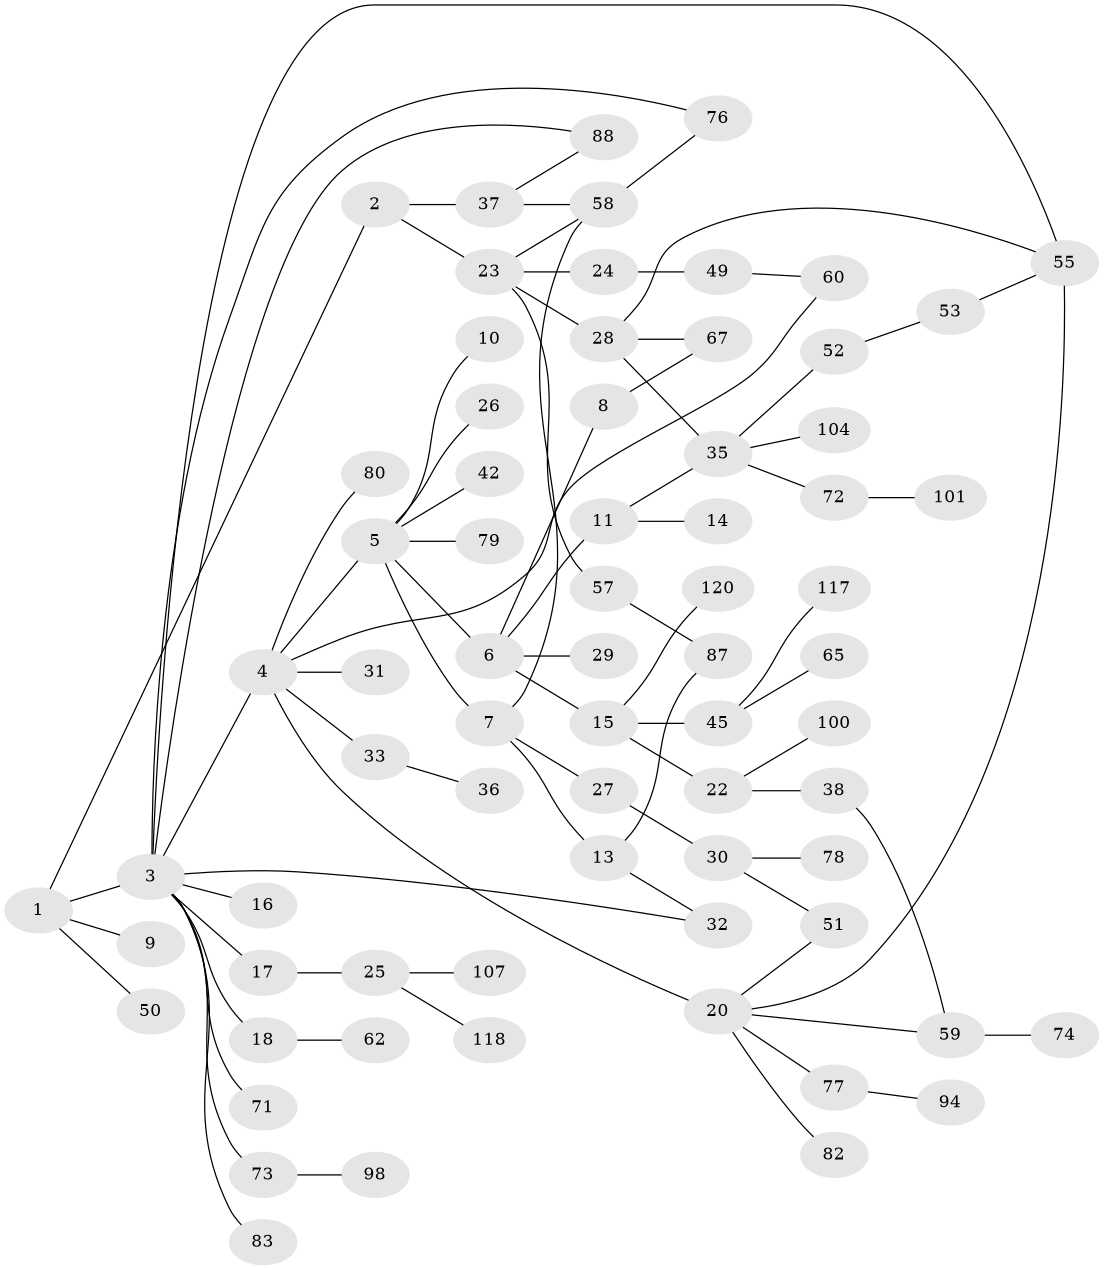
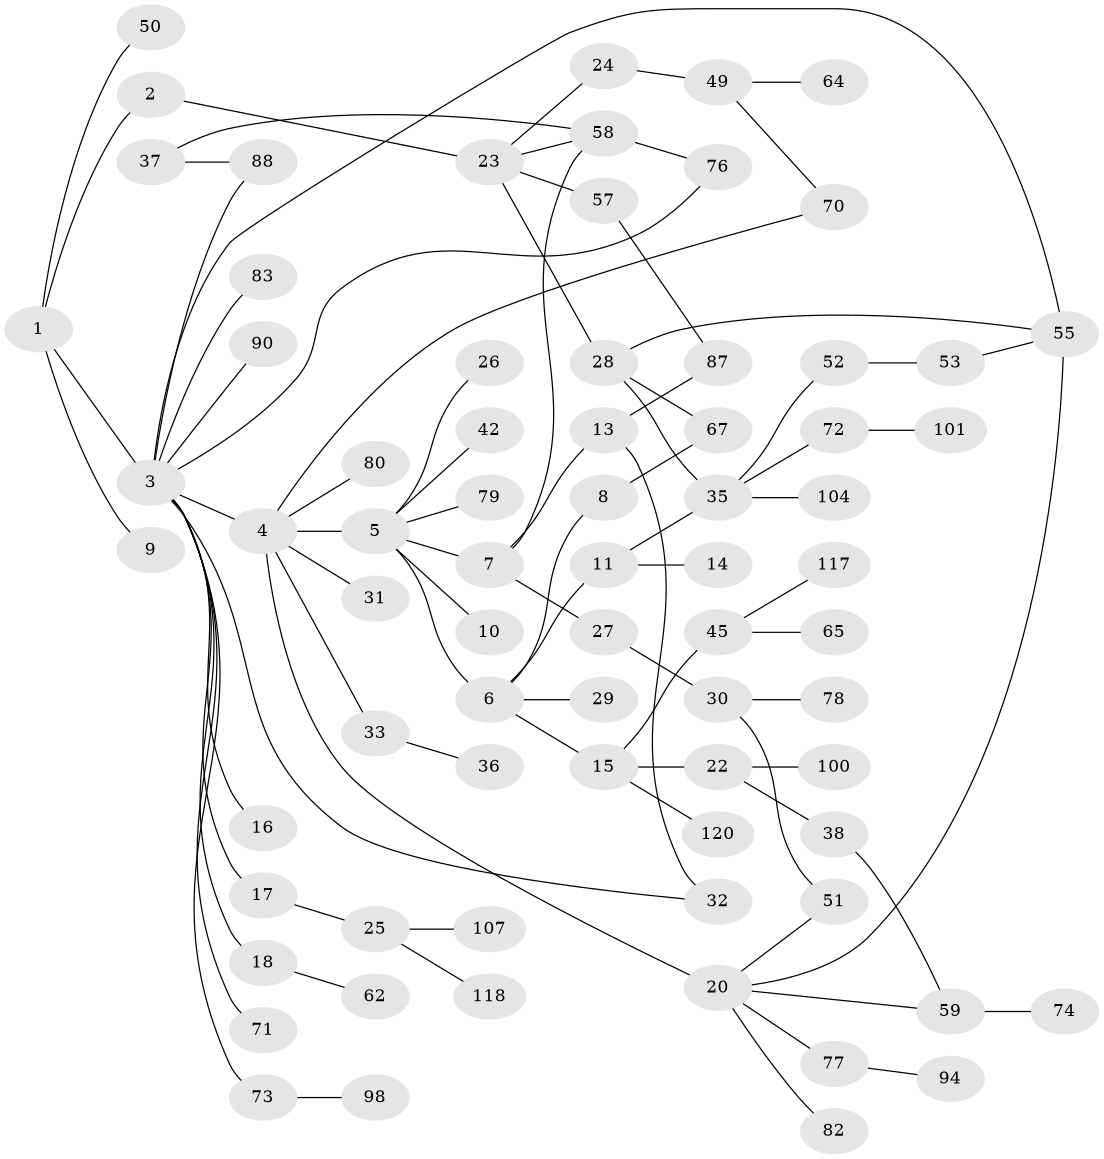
none -> (834, 82)
(433, 205) -> none
(834, 278) -> (834, 207)
none -> (263, 344)
